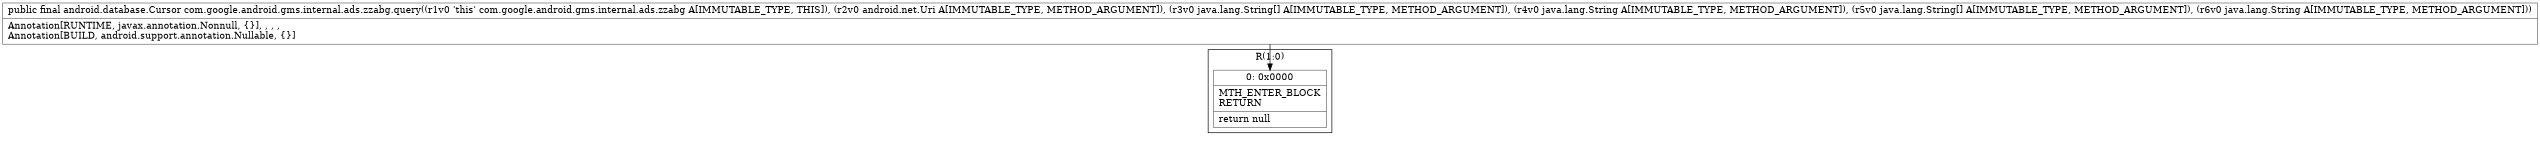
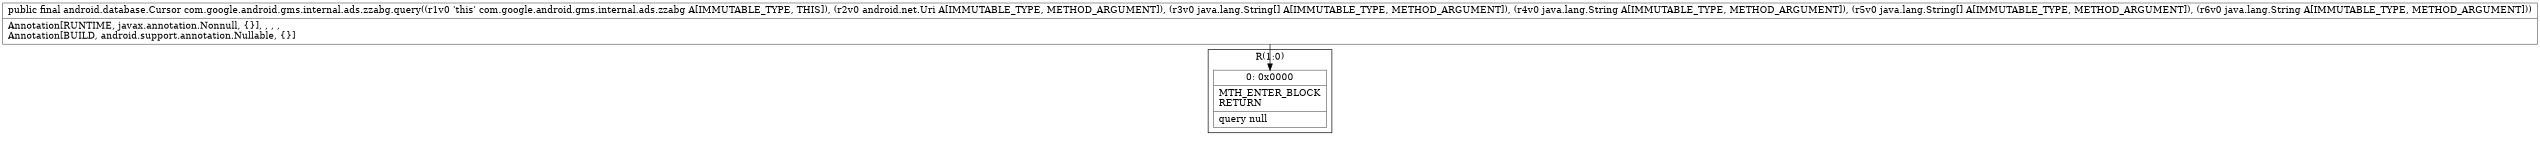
(1245, 119) -> (1243, 119)
